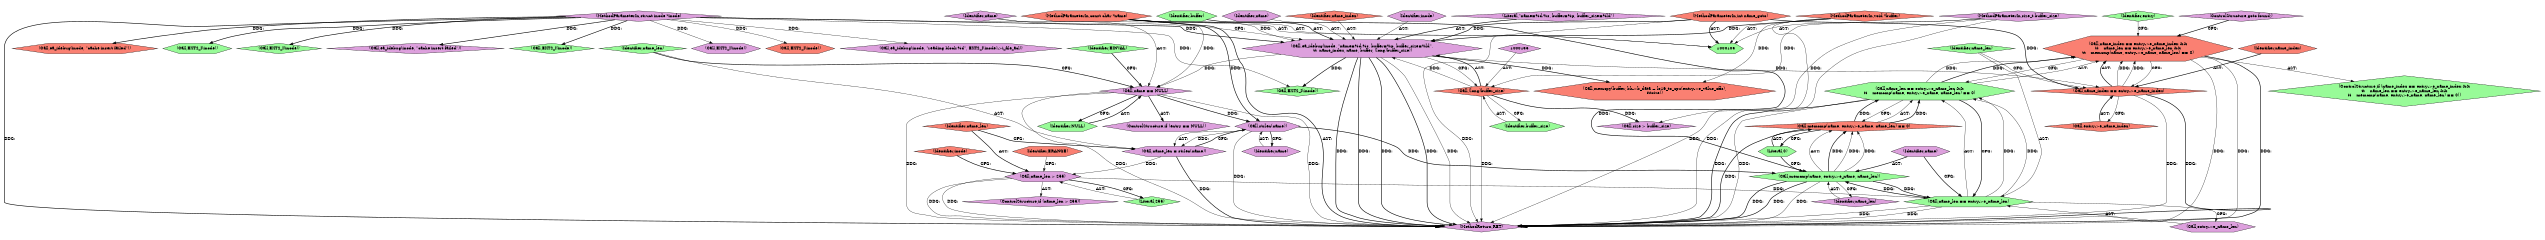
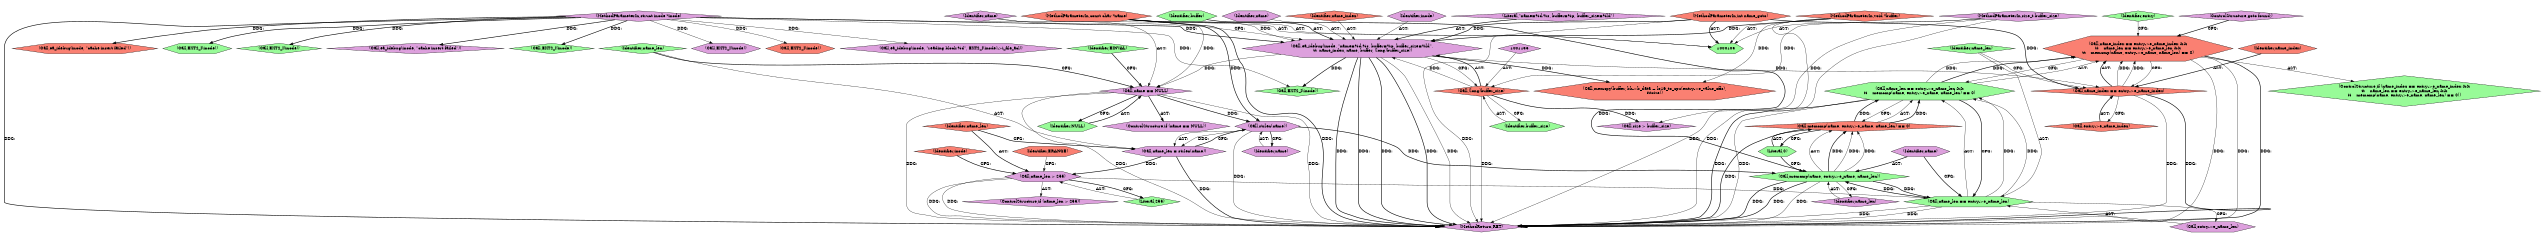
(1520, 49) -> (1520, 49)
(1166, 126) -> (1166, 126)
(1328, 139) -> (1328, 139)
(1123, 167) -> (1123, 167)
